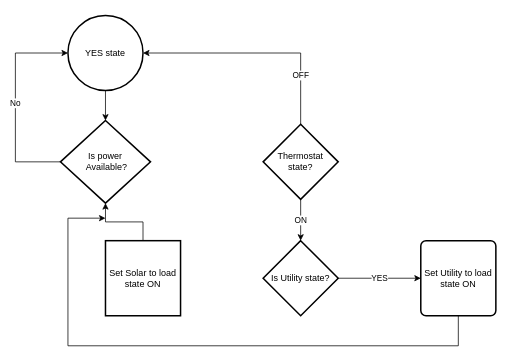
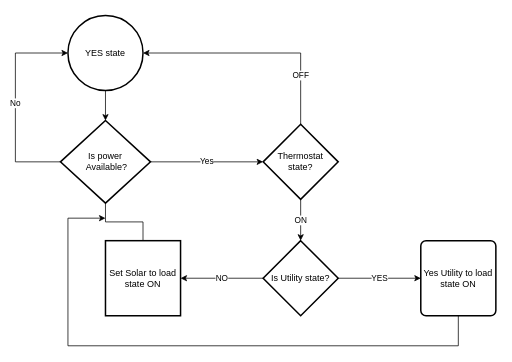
none -> (207, 162)
(105, 209) -> (105, 207)
none -> (225, 278)
(458, 278) -> (458, 278)
